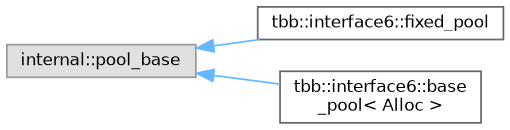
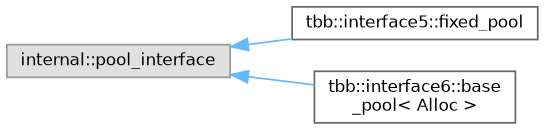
(381, 23) -> (415, 23)
(101, 61) -> (119, 61)
